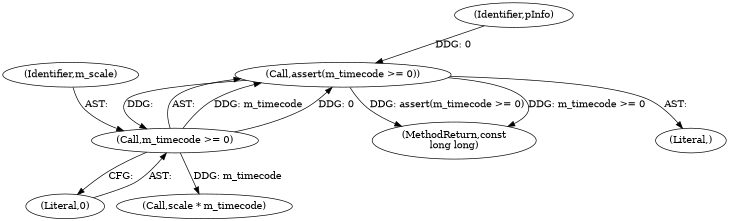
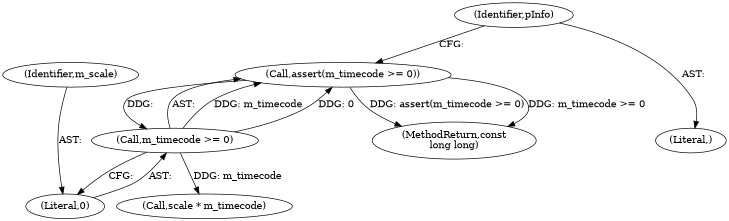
(453, 45) -> (453, 45)
(569, 84) -> (643, 54)
(89, 113) -> (58, 137)
